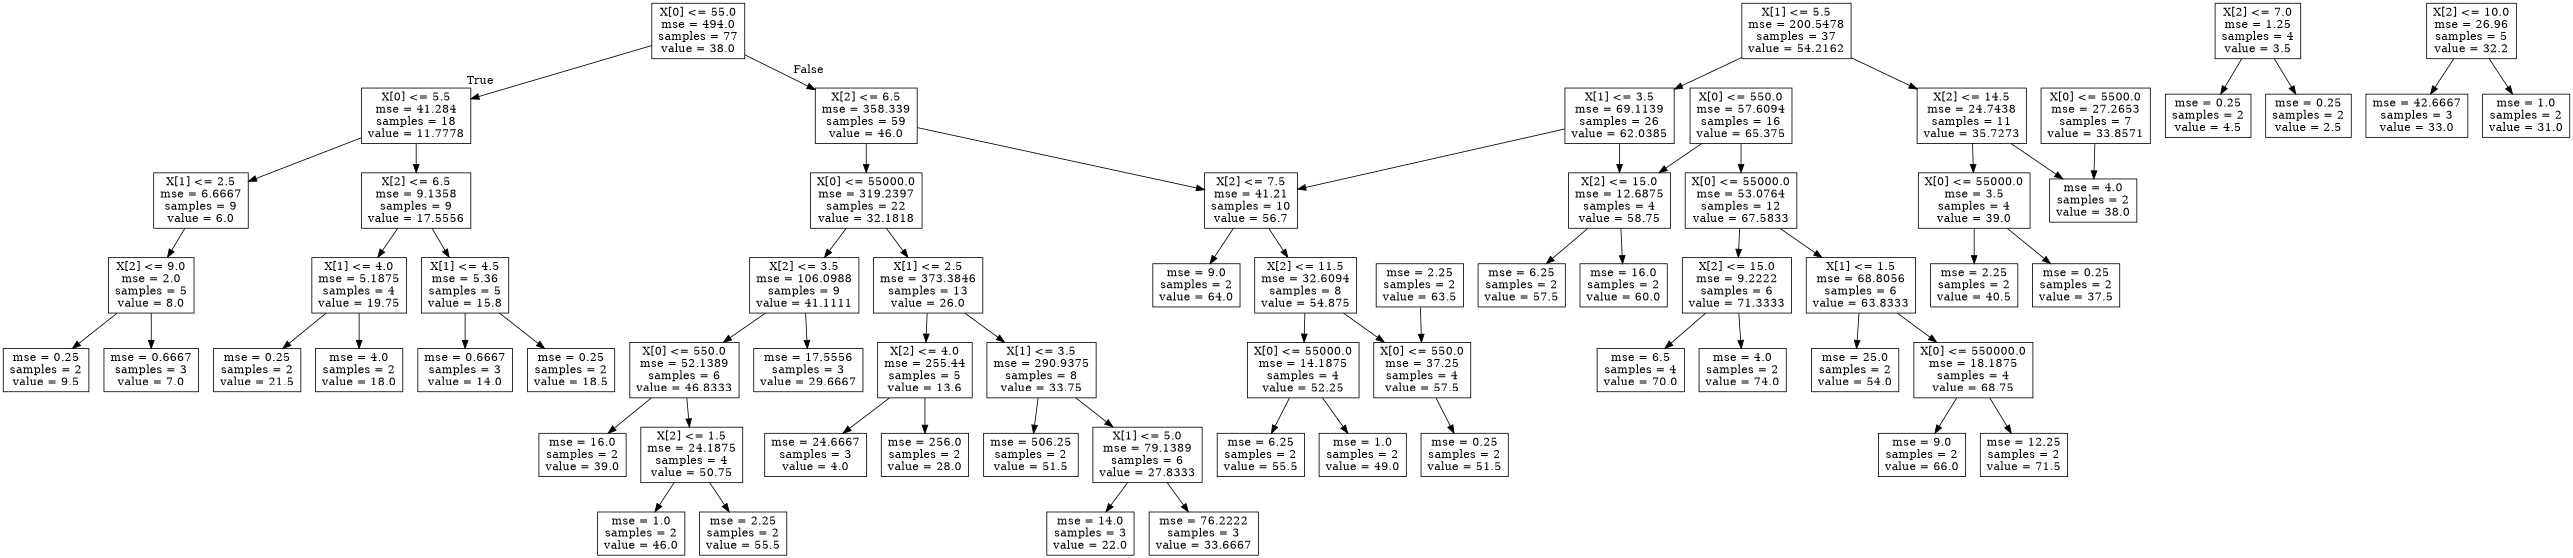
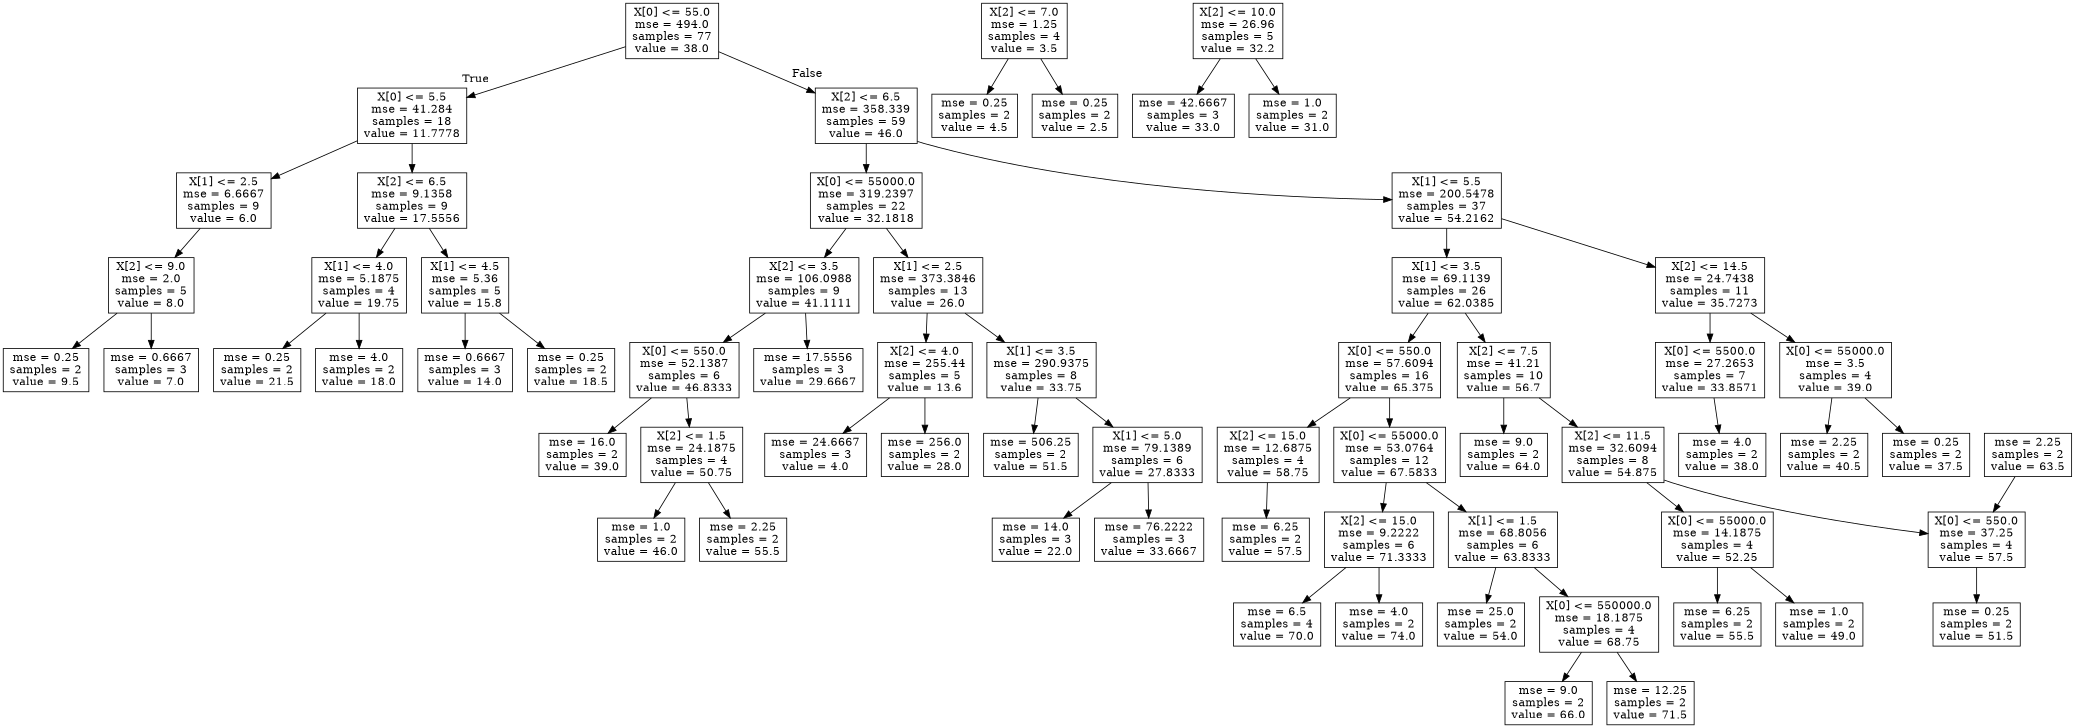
(1620, 154) -> (1421, 324)
(1057, 158) -> (1149, 184)
(2034, 159) -> (1710, 324)
(1624, 285) -> none
(684, 370) -> (684, 370)
